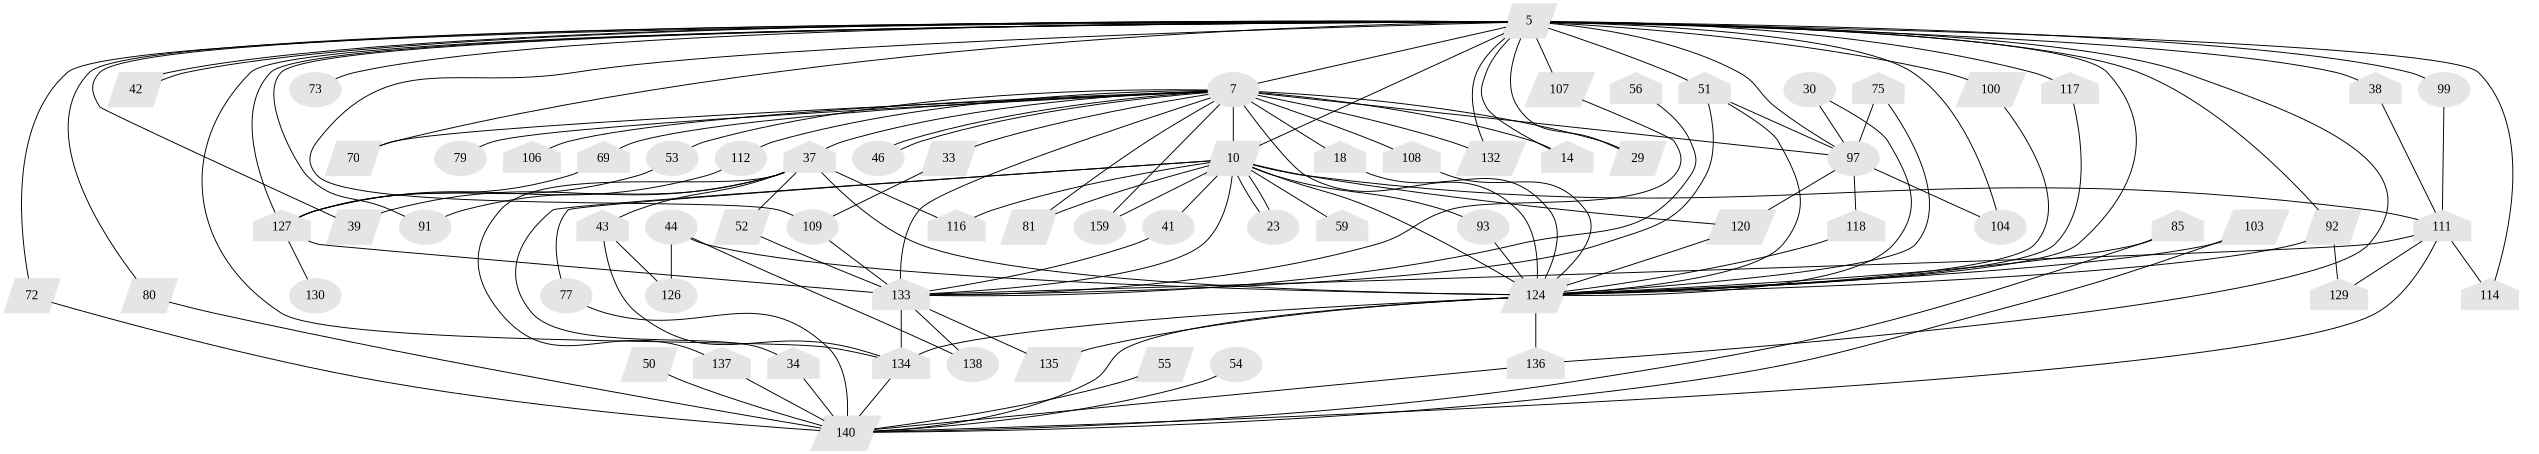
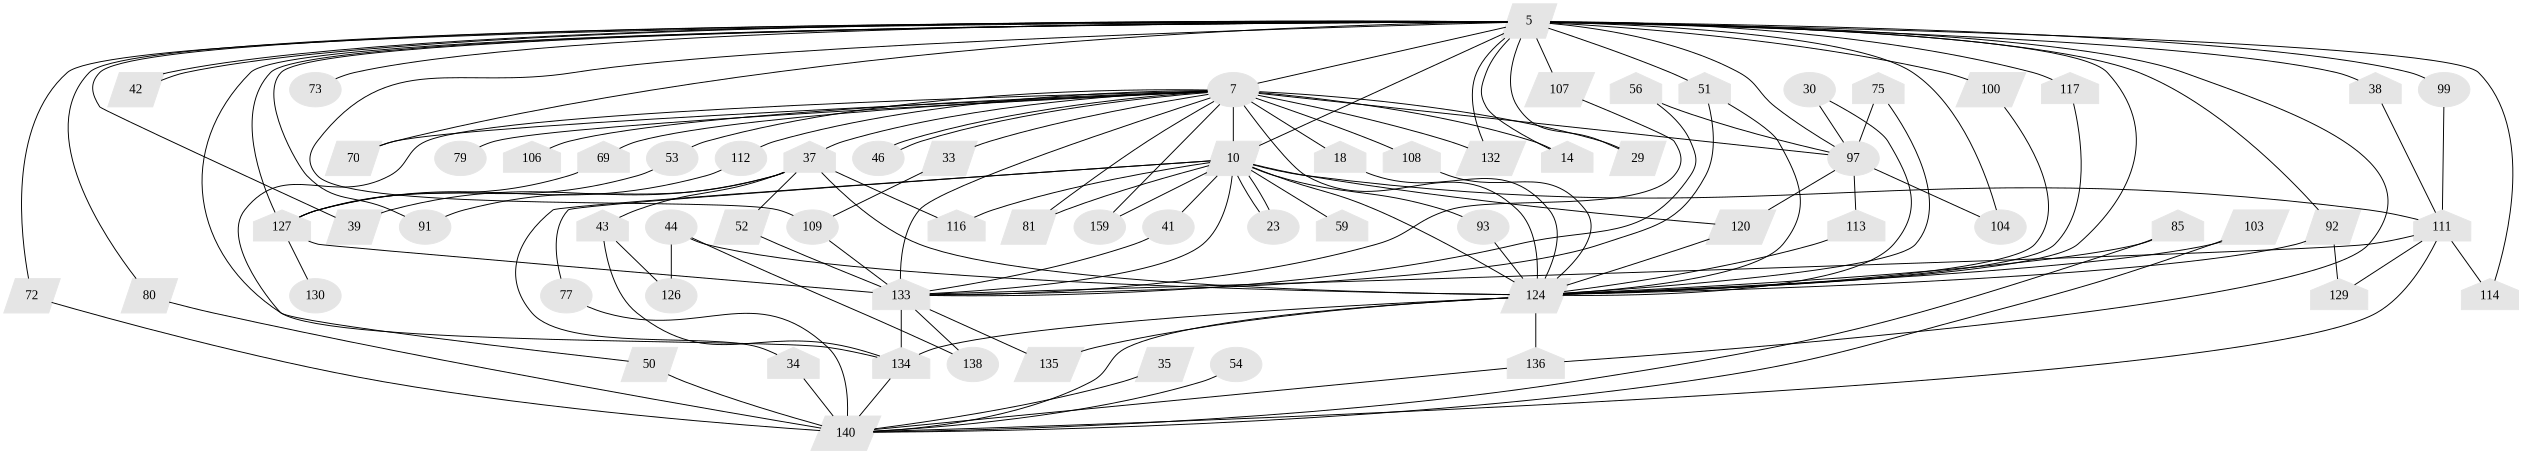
(1782, 125) -> (1745, 131)
none -> (412, 152)
(1856, 227) -> (1856, 227)
(722, 364) -> none
(1165, 364) -> (1165, 364)
